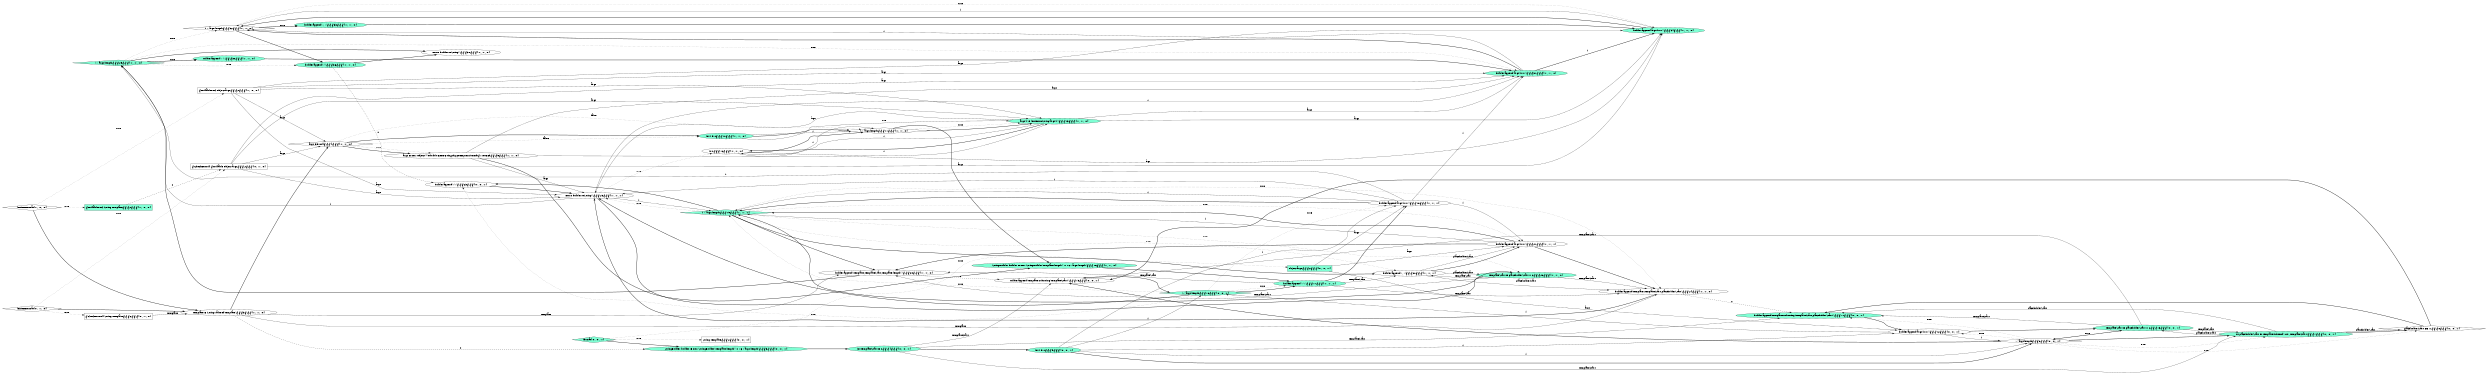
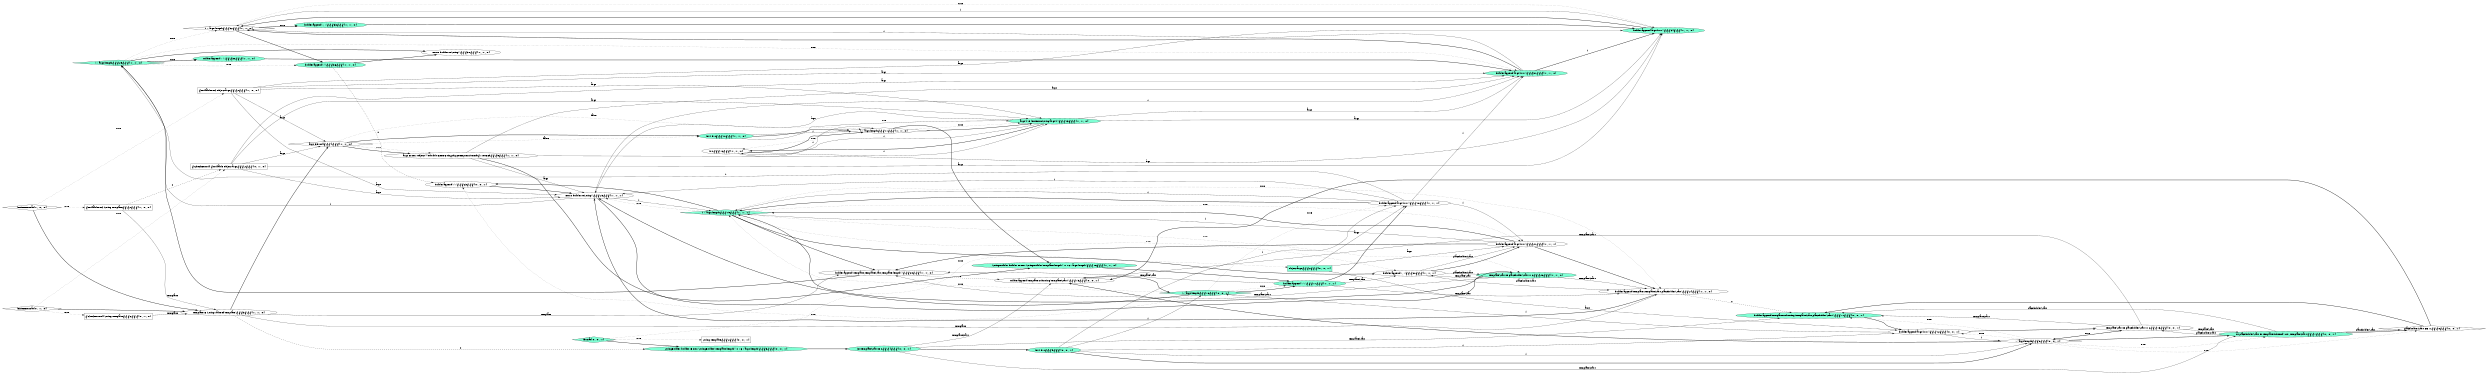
(653, 168) -> (810, 140)
(118, 207) -> (118, 207)
none -> (165, 270)
(2143, 328) -> (2143, 328)
